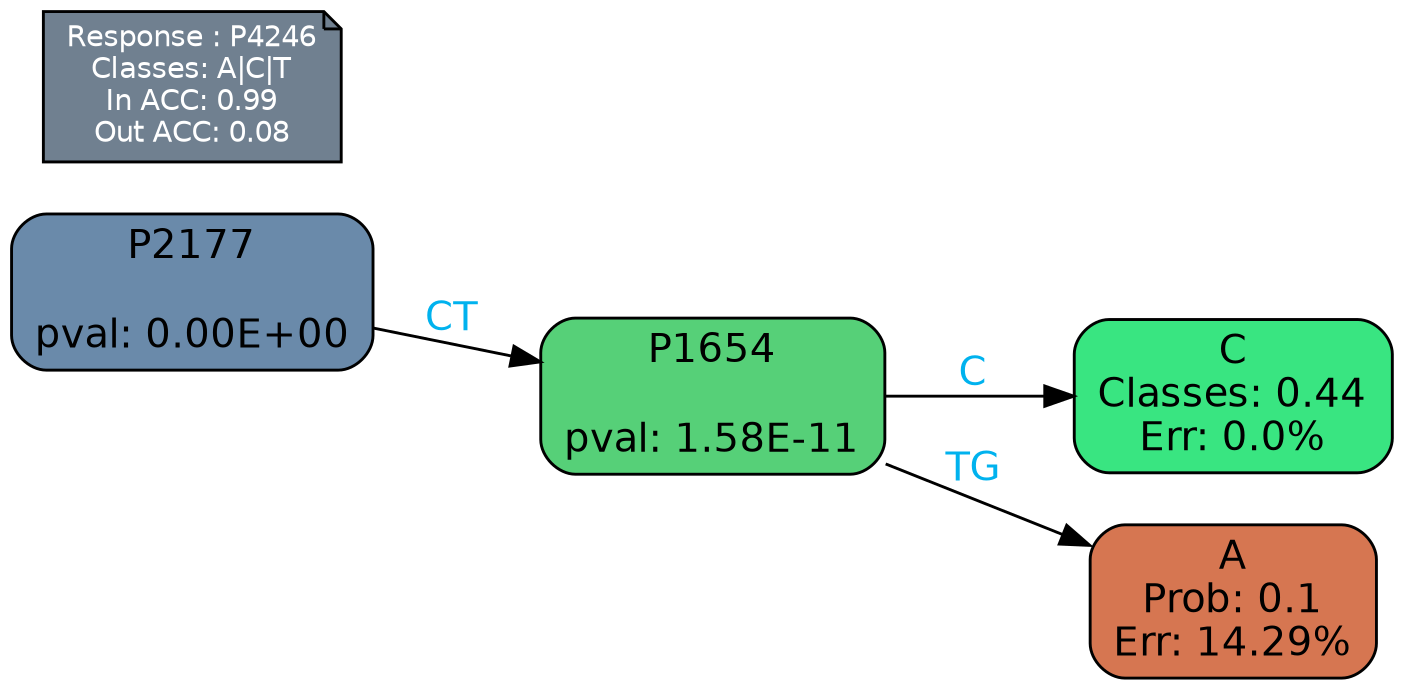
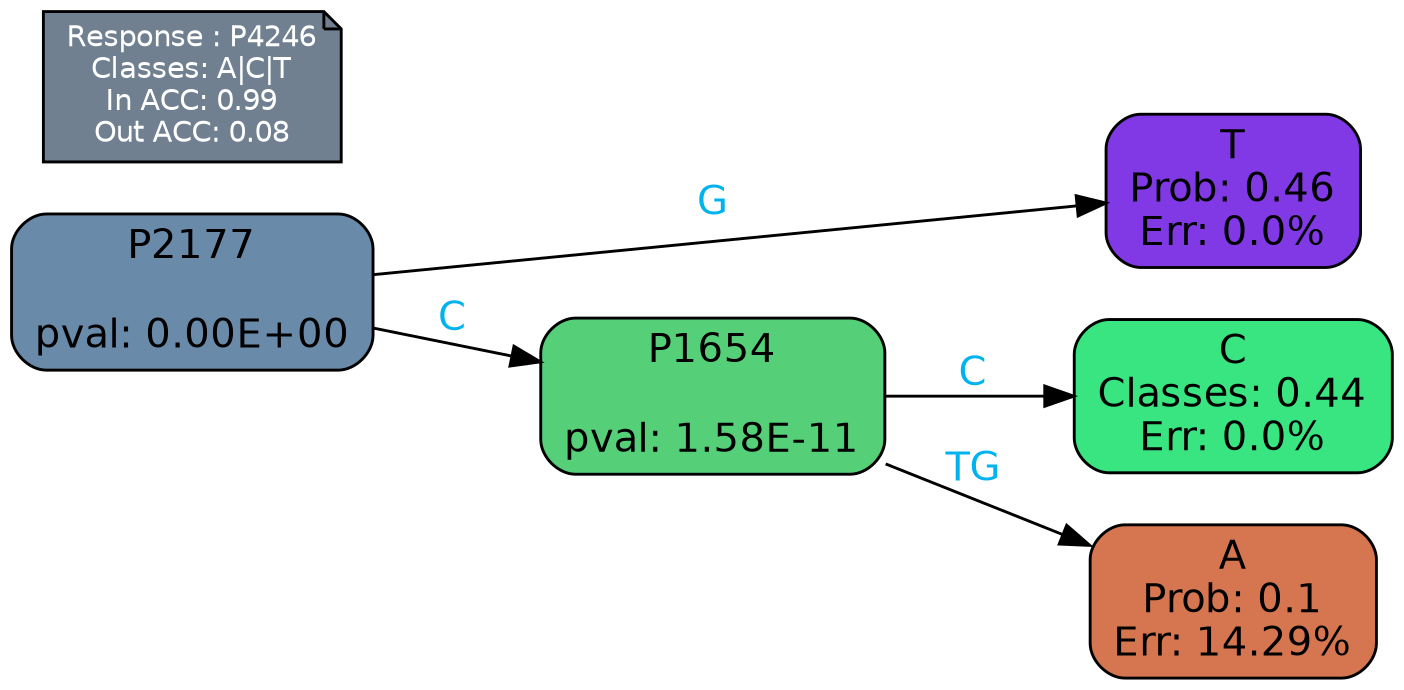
none -> (1233, 191)
(453, 320) -> (453, 320)
